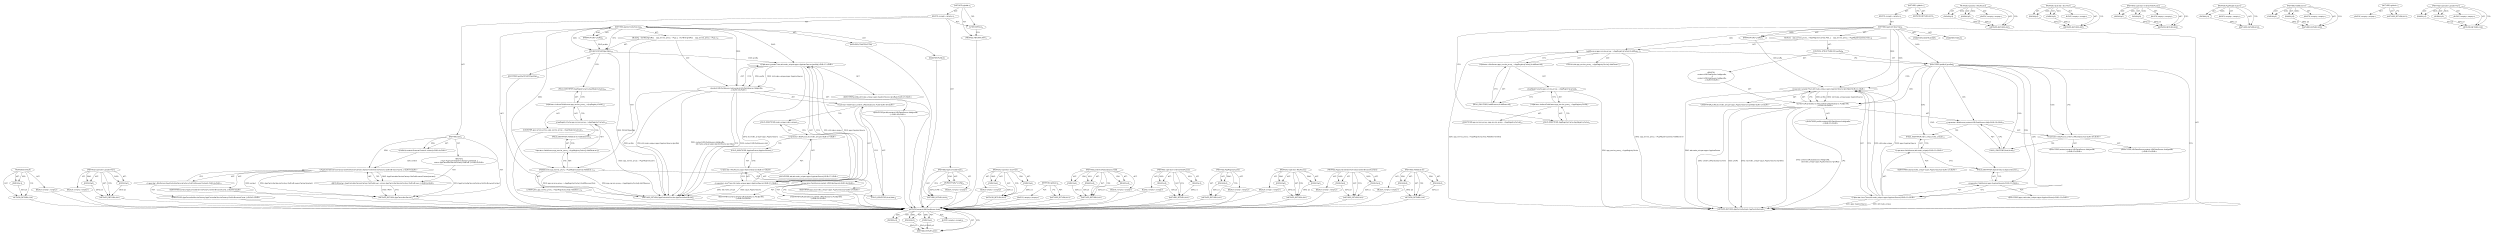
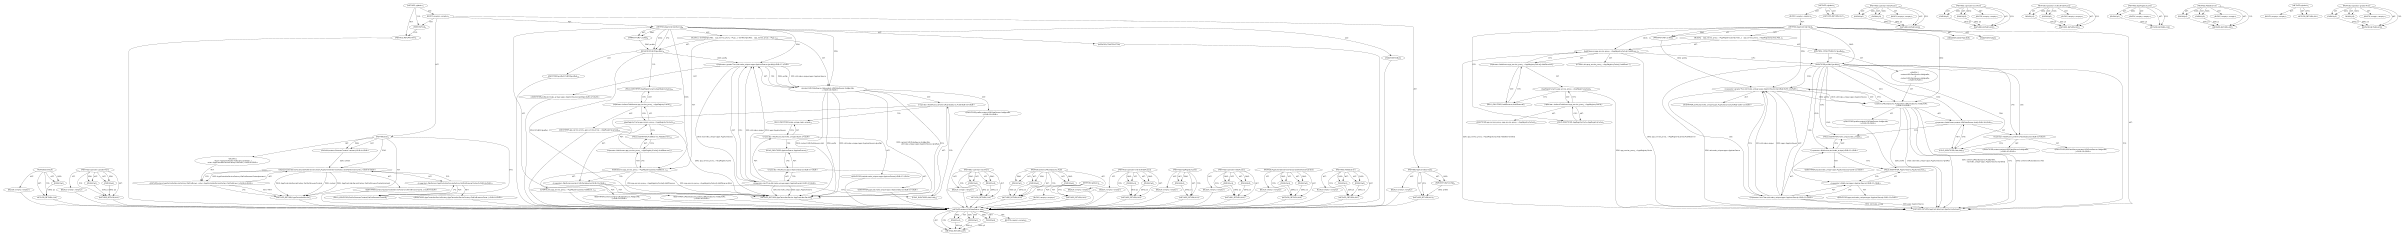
none -> (1814, 110)
none -> (360, 198)
